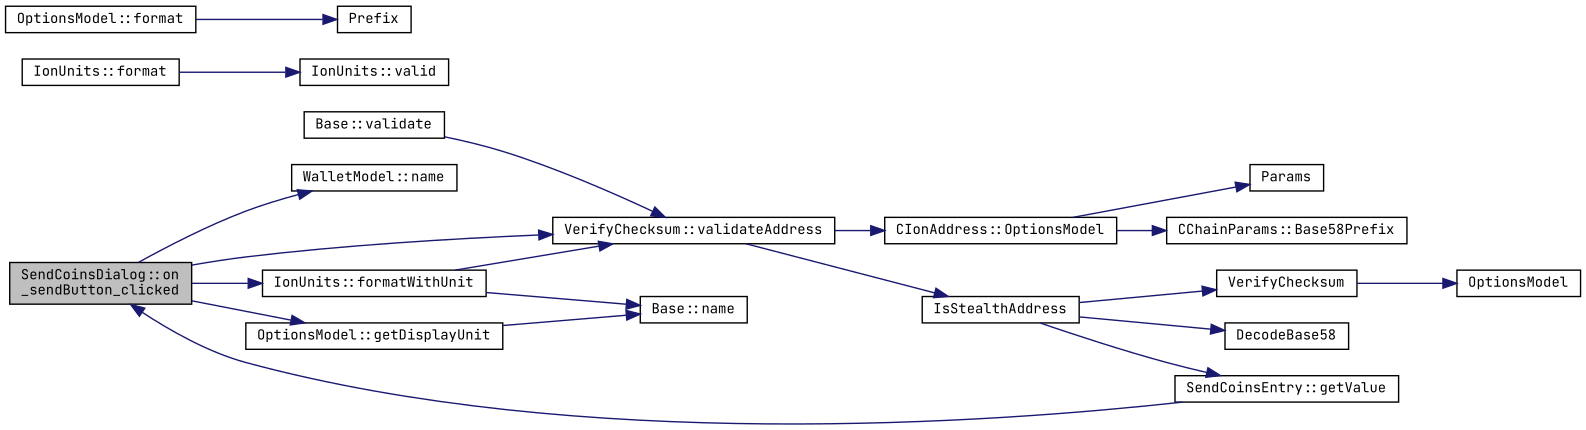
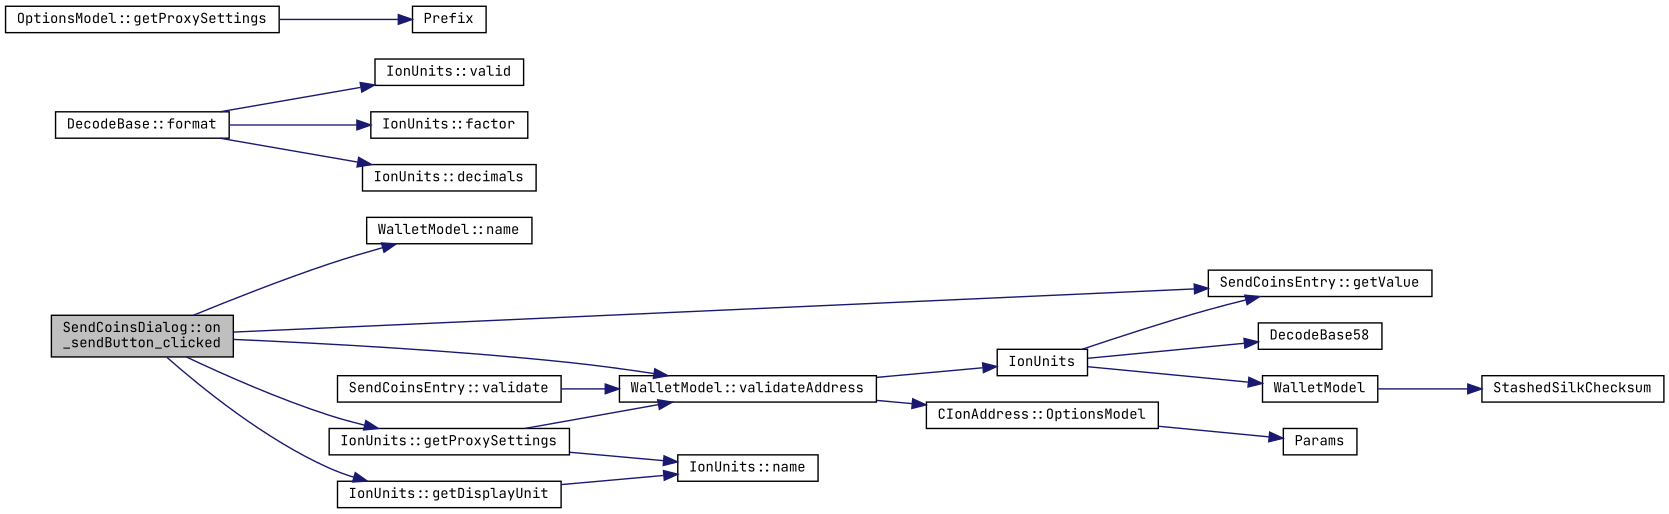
(101, 19) -> (142, 19)
(101, 72) -> (142, 125)
(374, 125) -> (449, 389)
none -> (449, 125)
none -> (449, 178)
(694, 231) -> (748, 389)
(1287, 231) -> none
(374, 283) -> (449, 442)
(1287, 283) -> (1320, 389)
(1519, 283) -> (1573, 389)
(694, 310) -> (748, 468)
(1001, 310) -> (1042, 362)
(374, 336) -> (449, 494)
(654, 421) -> (714, 310)
